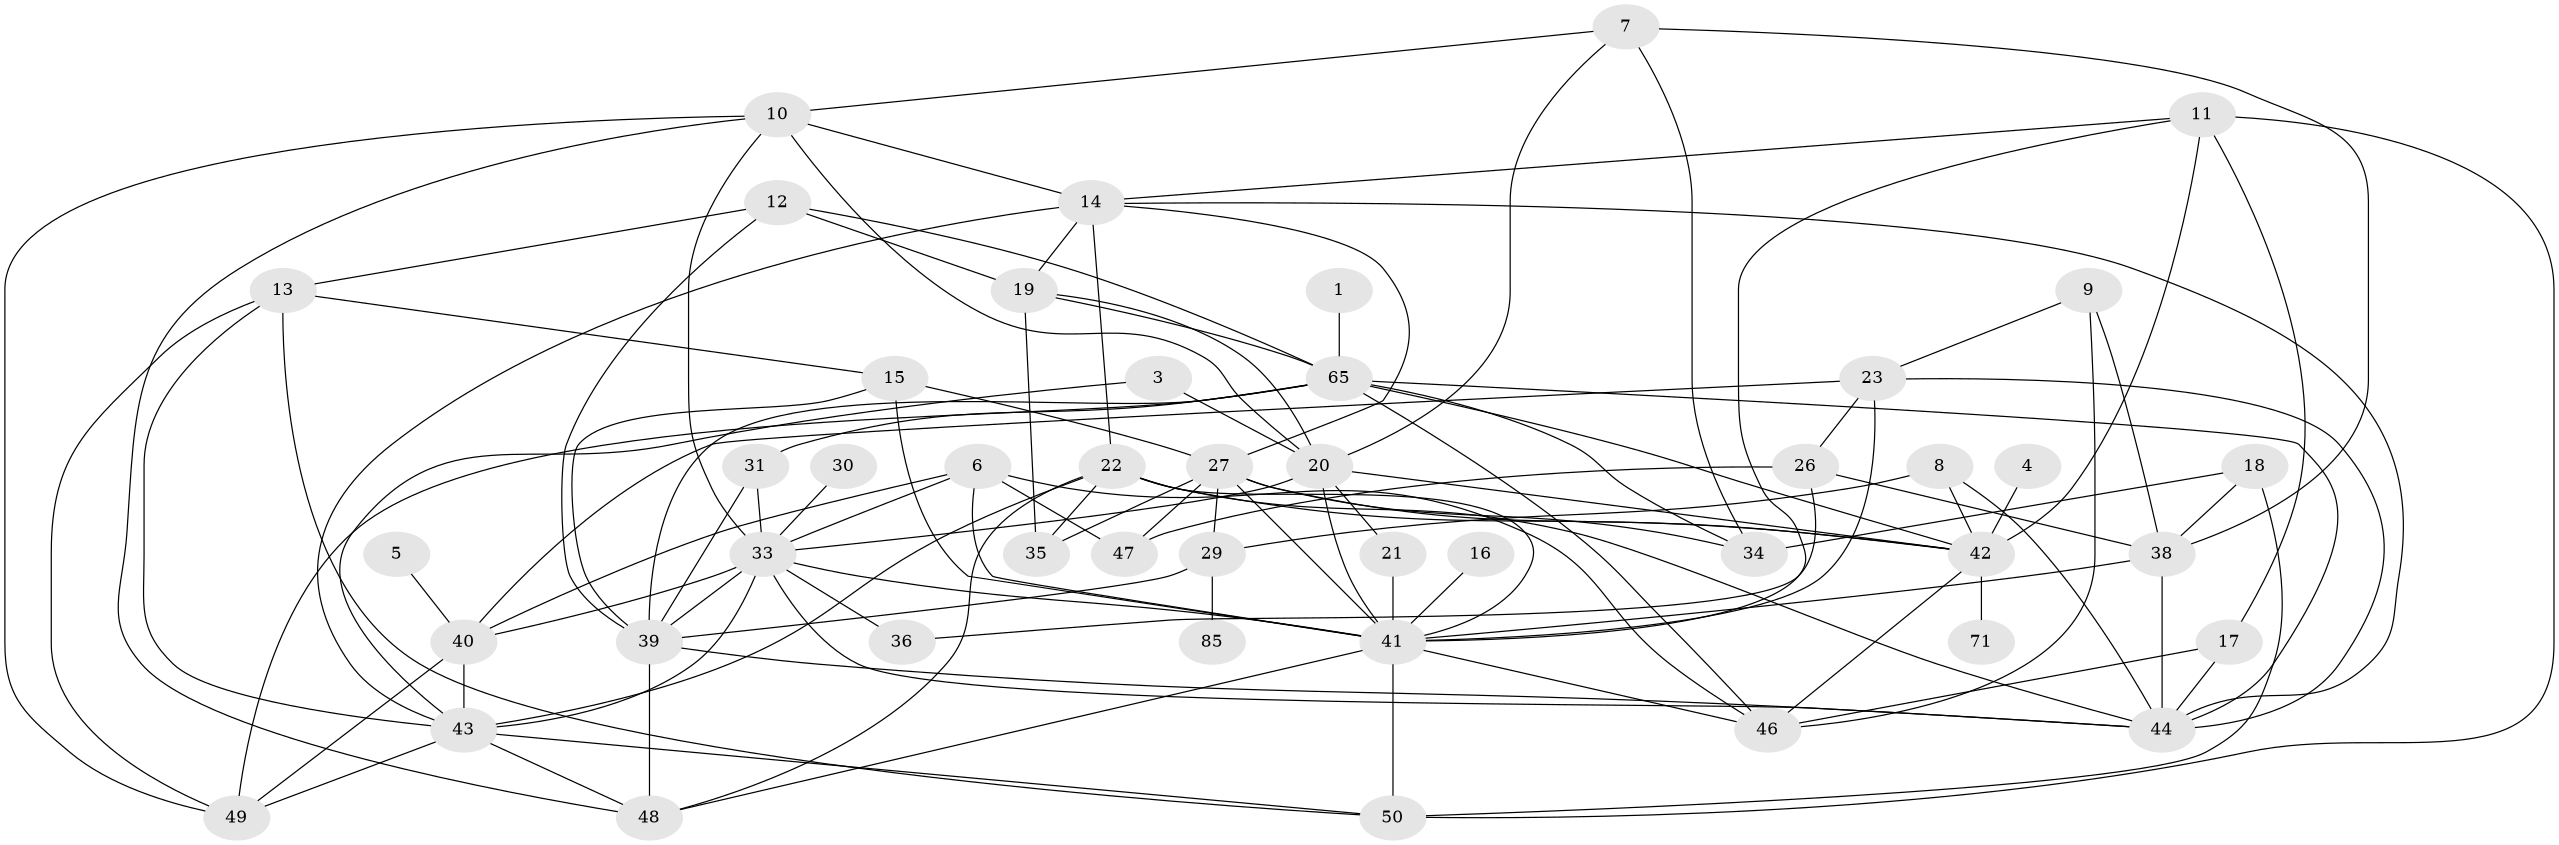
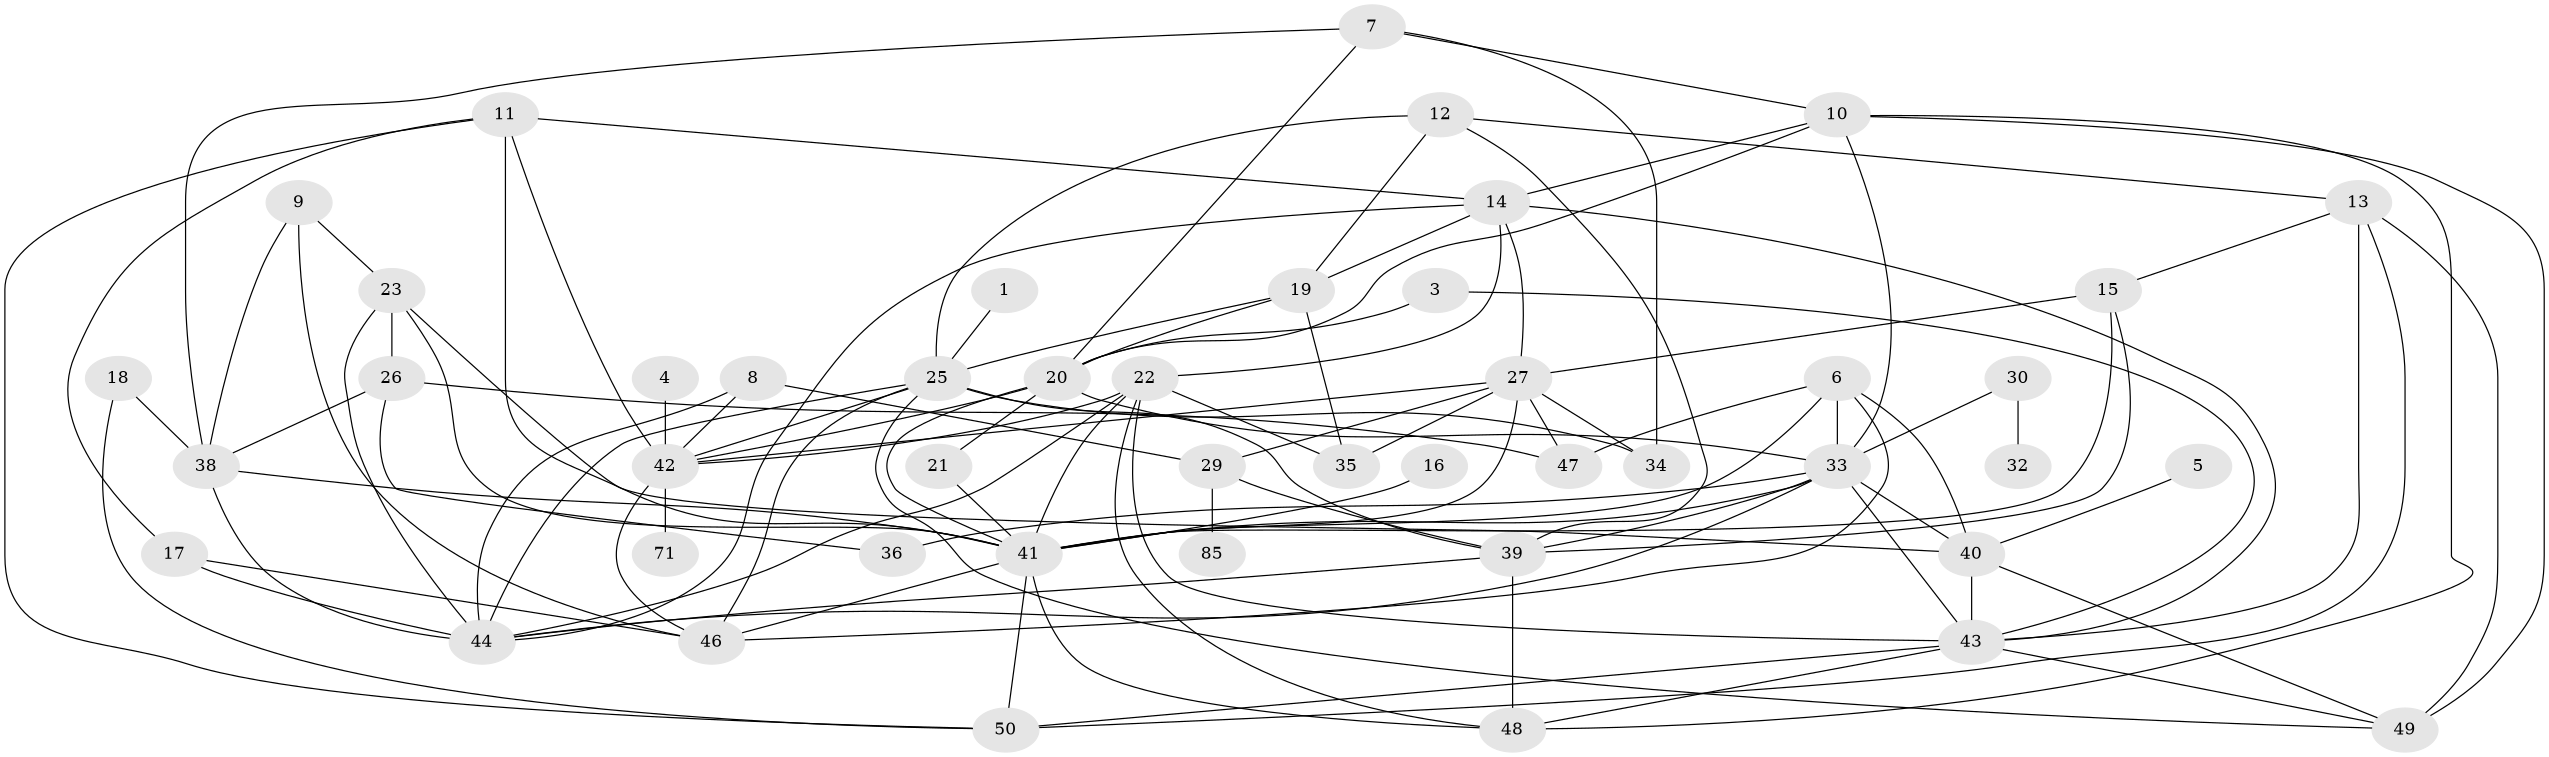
(1339, 378) -> (938, 378)
(756, 466) -> none
none -> (2018, 466)
(2015, 508) -> none
